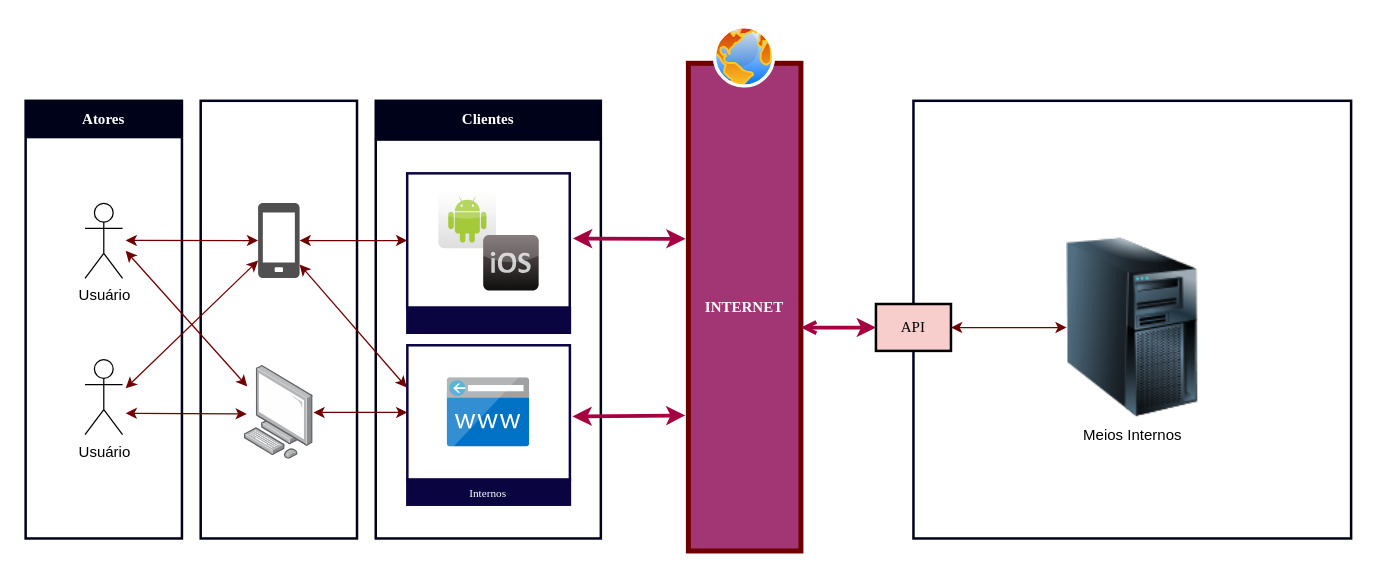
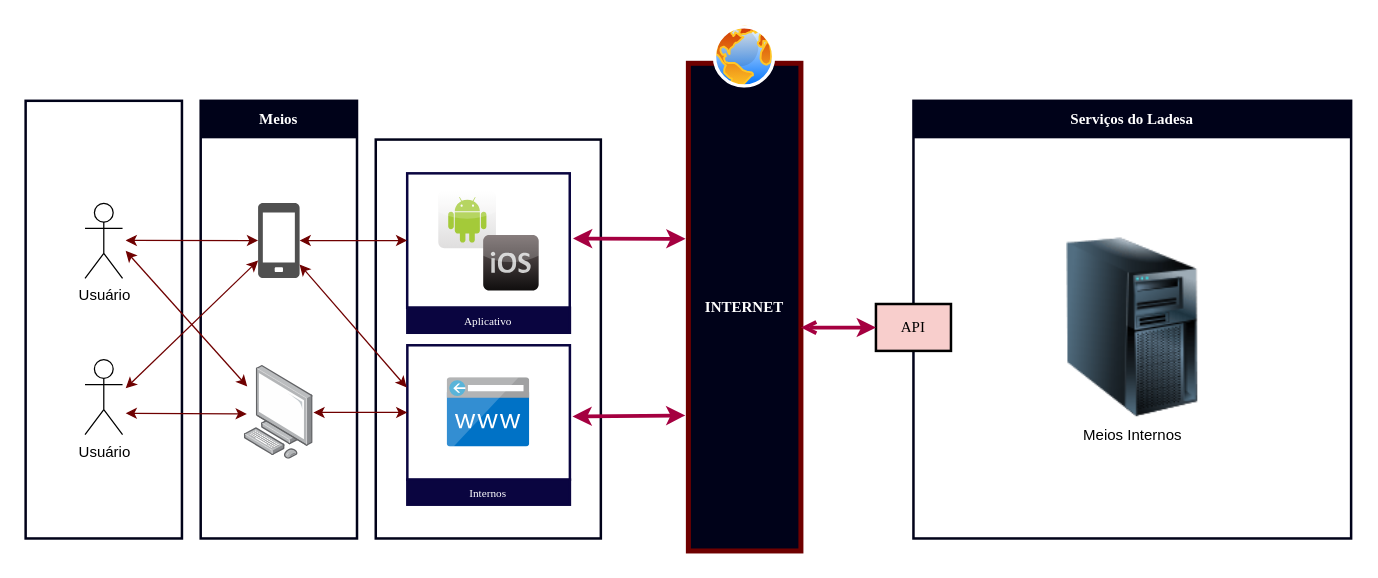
(104, 119) -> none
none -> (279, 119)
(488, 119) -> none
none -> (1132, 119)
(744, 307) -> (744, 307)
none -> (488, 320)
(1009, 327) -> none
